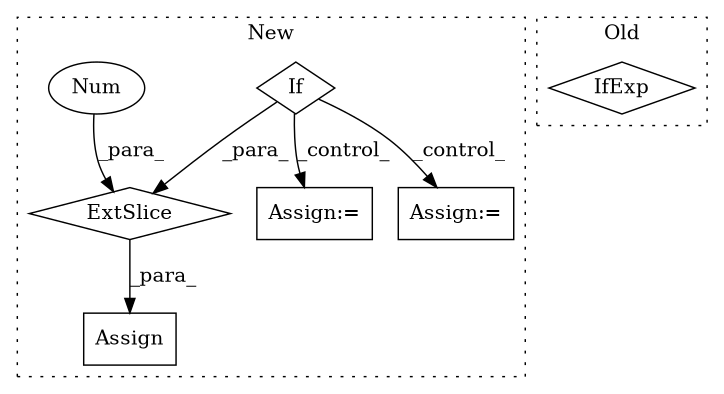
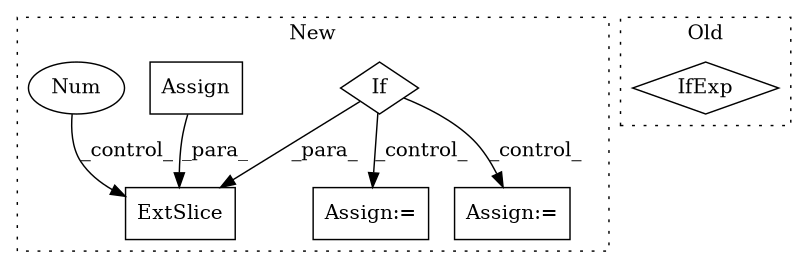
(131, 151) -> (127, 151)
(130, 214) -> (180, 214)
(130, 269) -> (181, 143)
